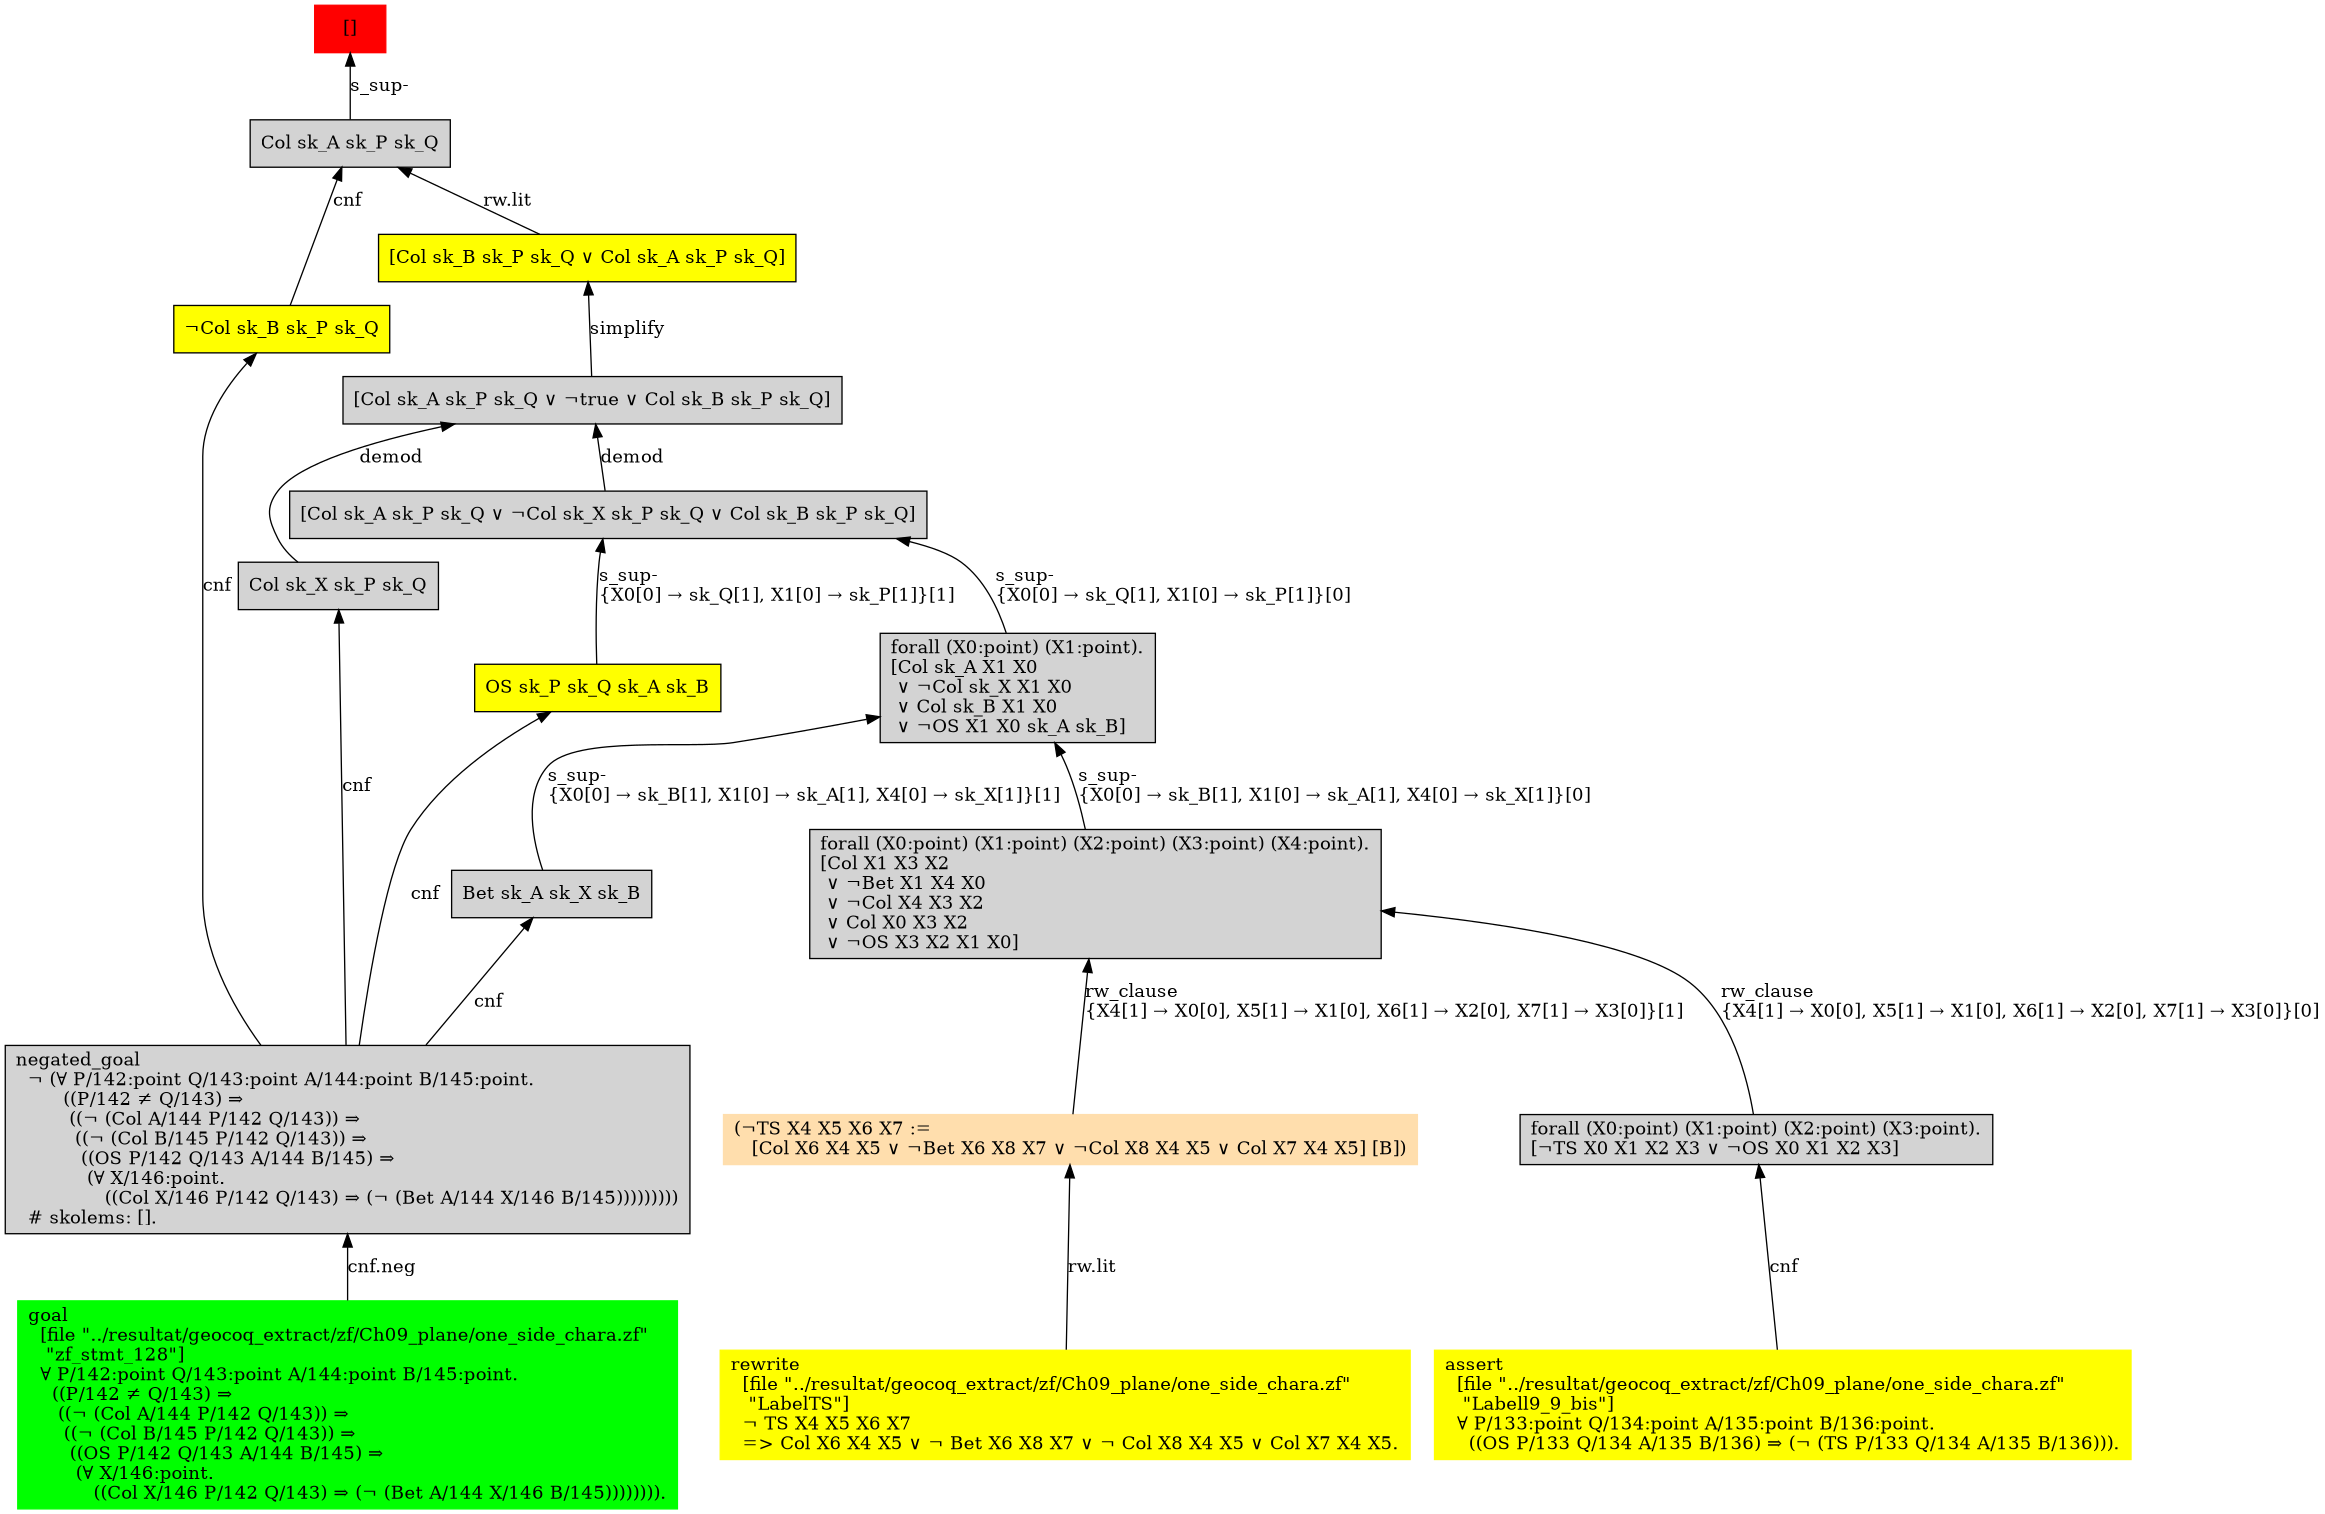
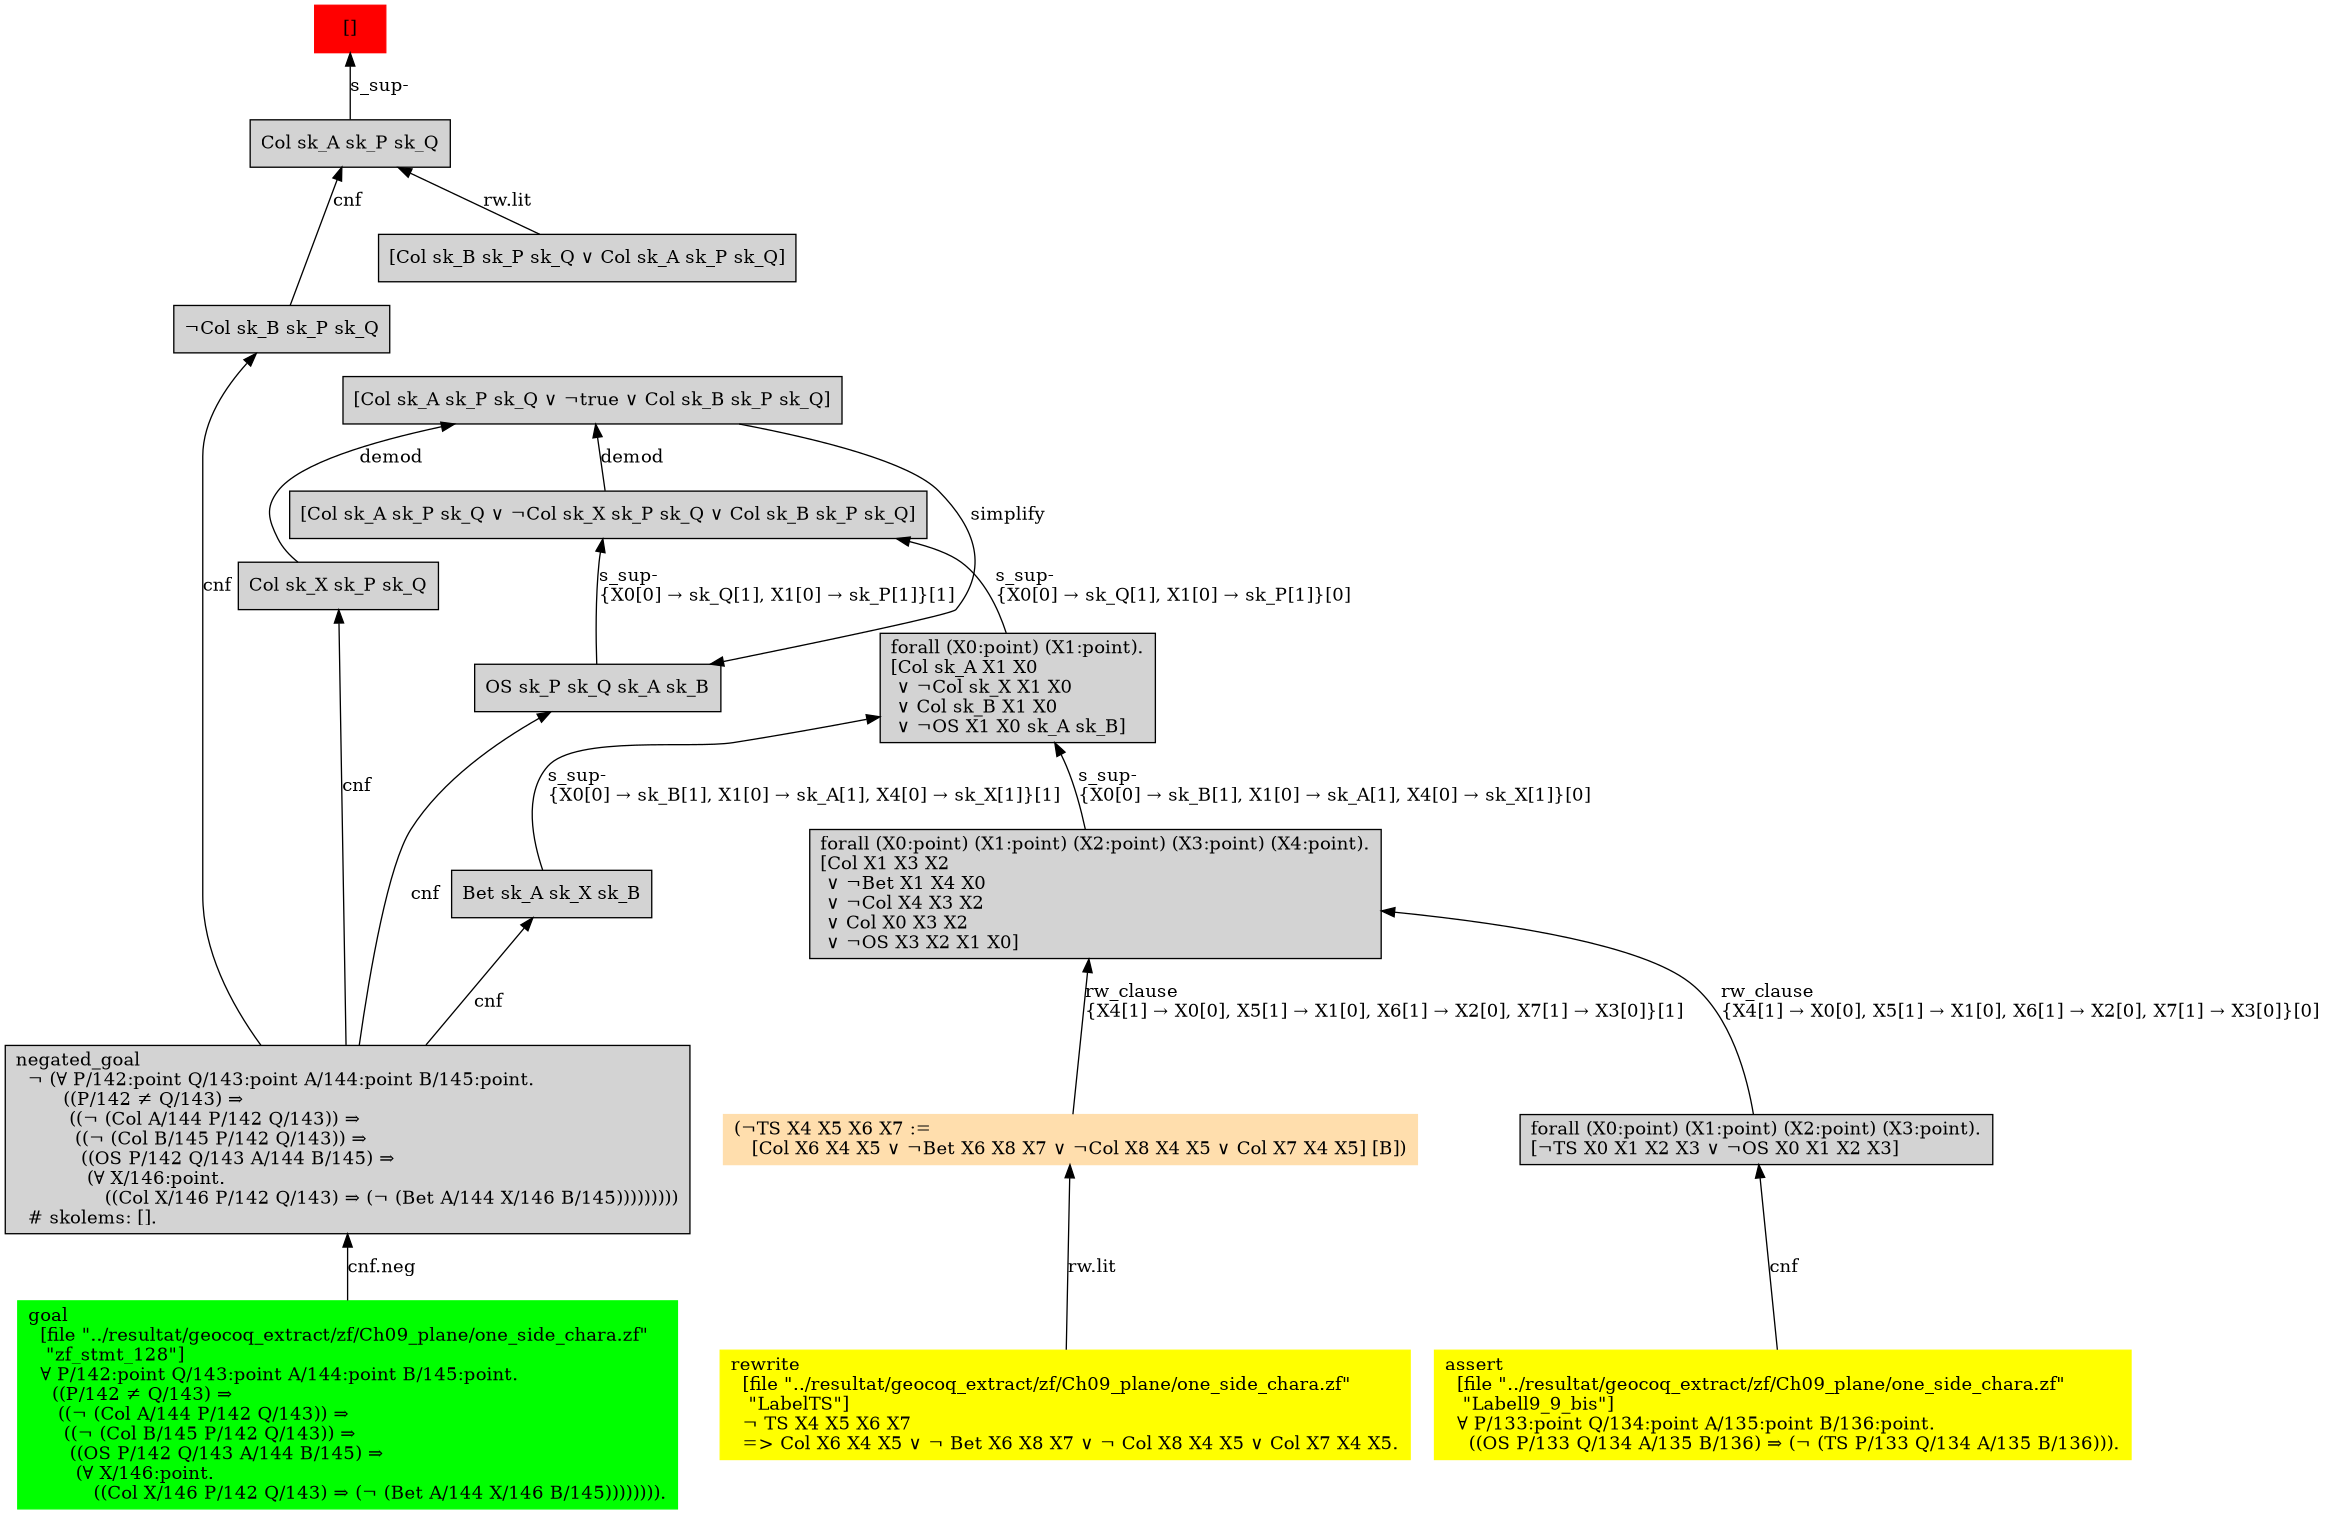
(587, 258) -> (587, 258)
(282, 329) -> (282, 329)
(590, 336) -> (975, 560)
(598, 688) -> (598, 688)
